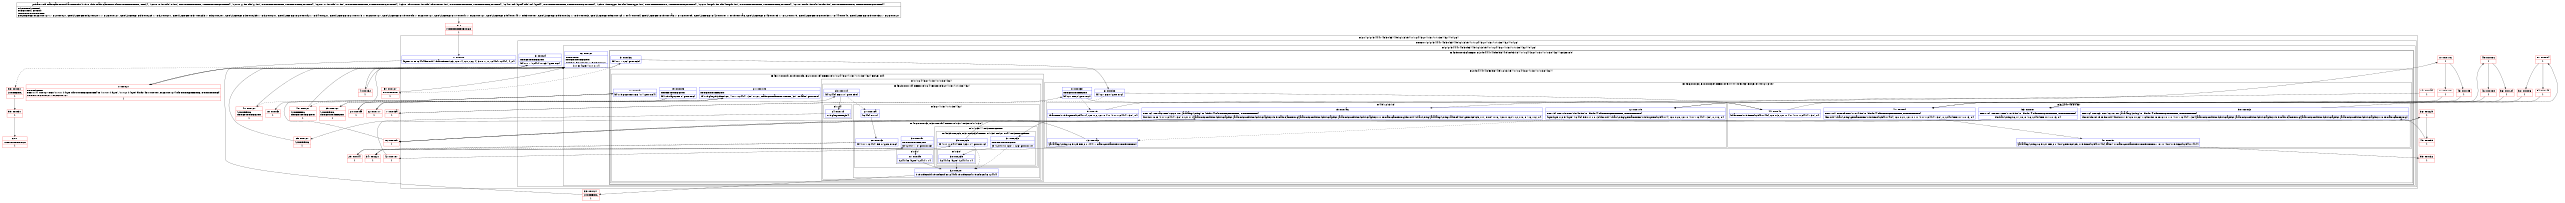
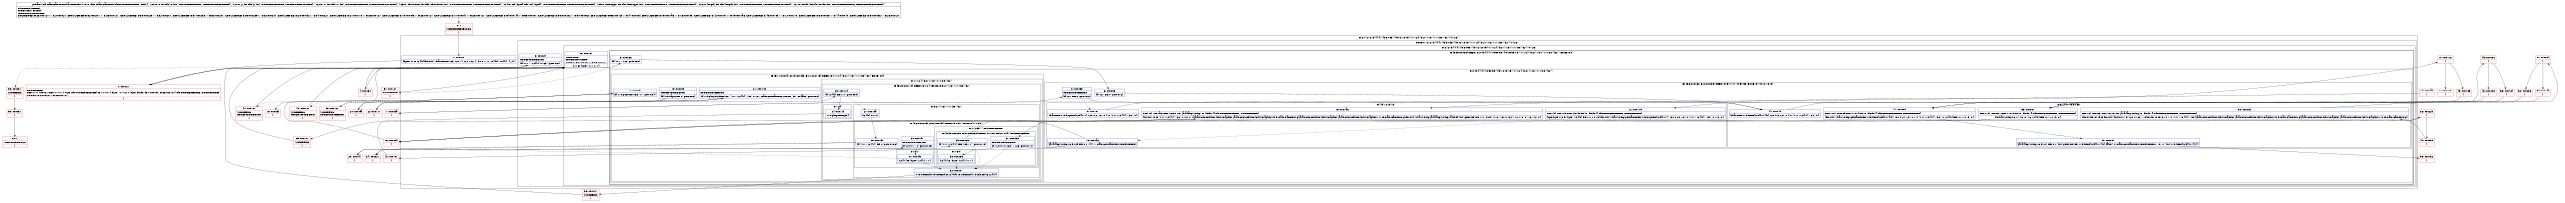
(578, 59) -> (577, 59)
(2060, 102) -> none
(639, 149) -> (637, 153)
